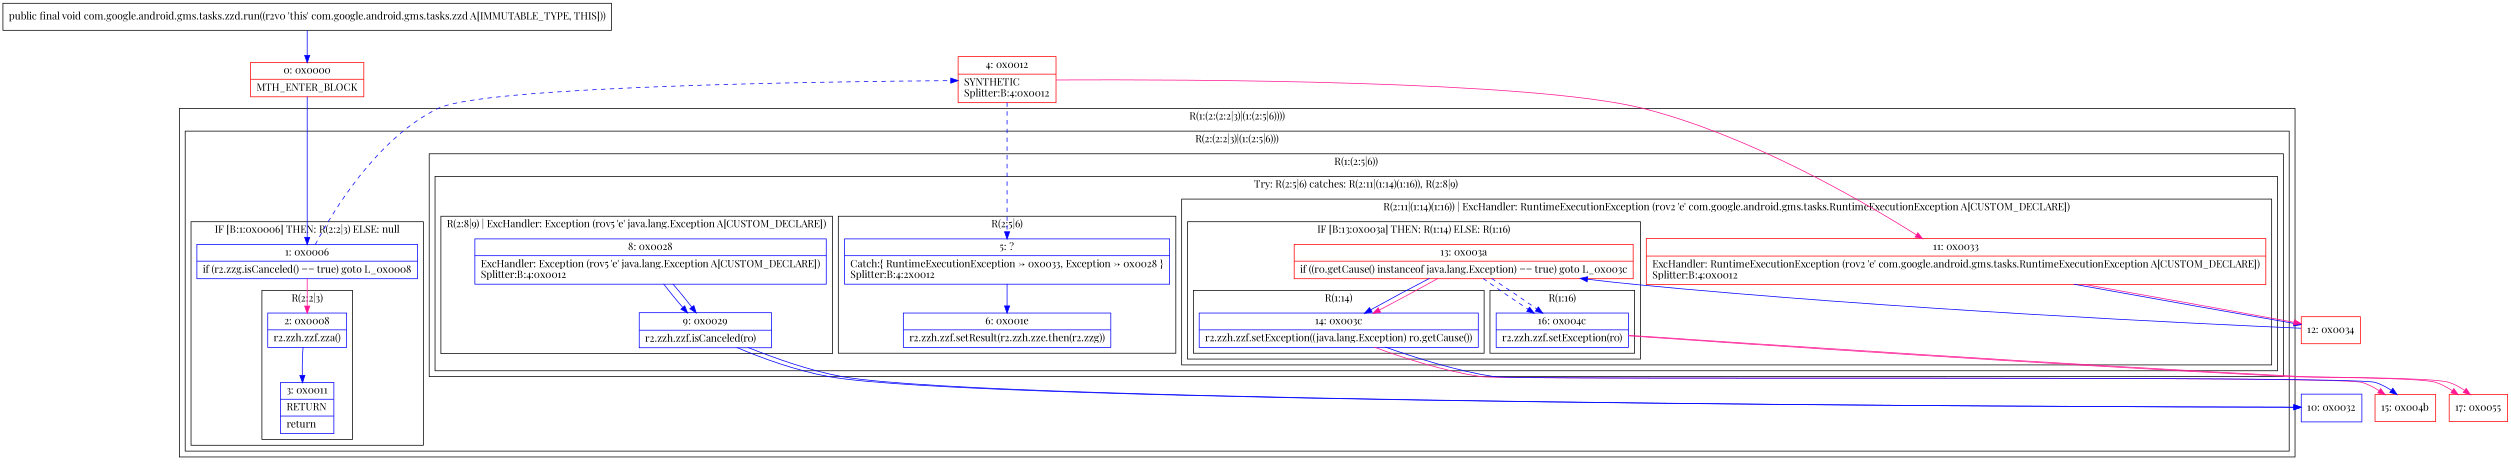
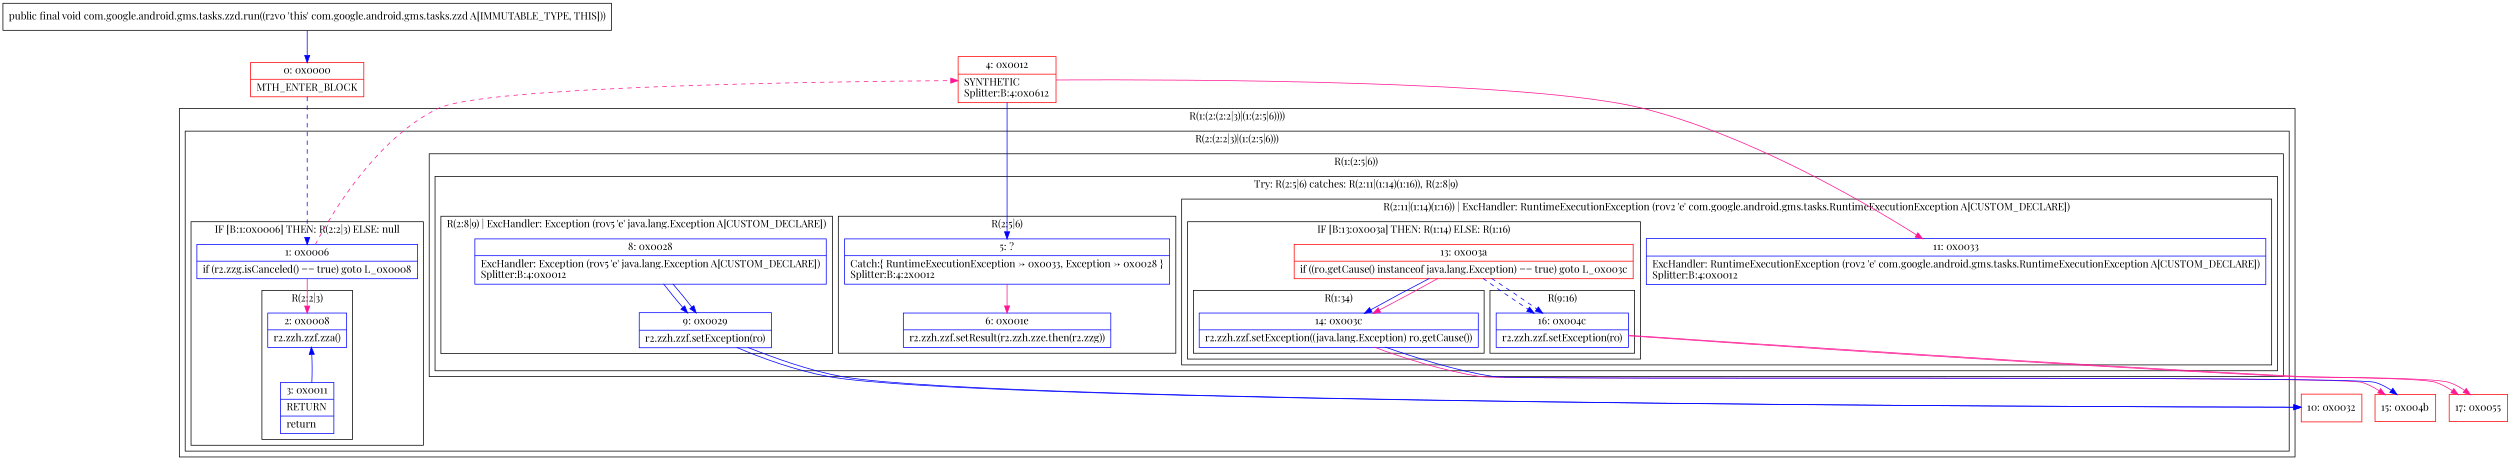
(601, 89) -> (601, 89)
(1007, 94) -> (1007, 94)
(307, 167) -> (307, 167)
(1007, 167) -> (1007, 167)
(1956, 262) -> (1956, 262)
(1007, 295) -> (1007, 295)
(1339, 299) -> (1339, 299)
(1562, 299) -> (1562, 299)
(2331, 330) -> none
(701, 339) -> (705, 339)
(302, 361) -> (312, 369)
(2332, 408) -> (2332, 408)
